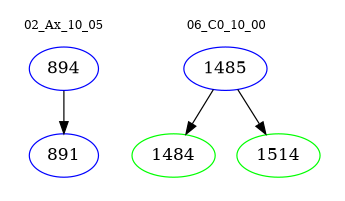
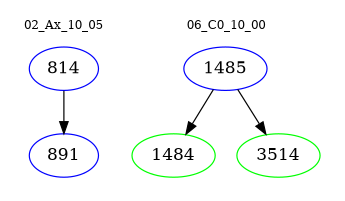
(64, 69) -> (64, 69)
(278, 156) -> (278, 156)
